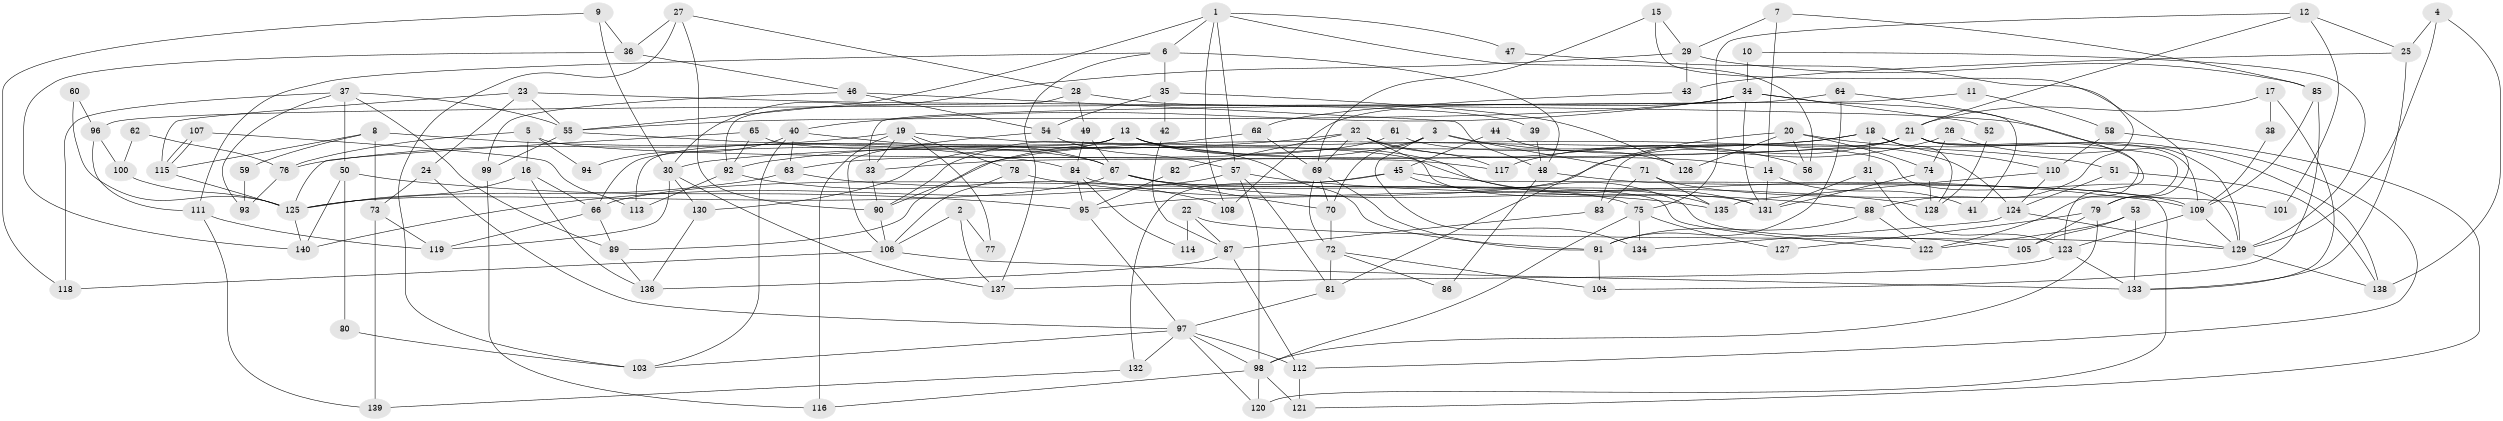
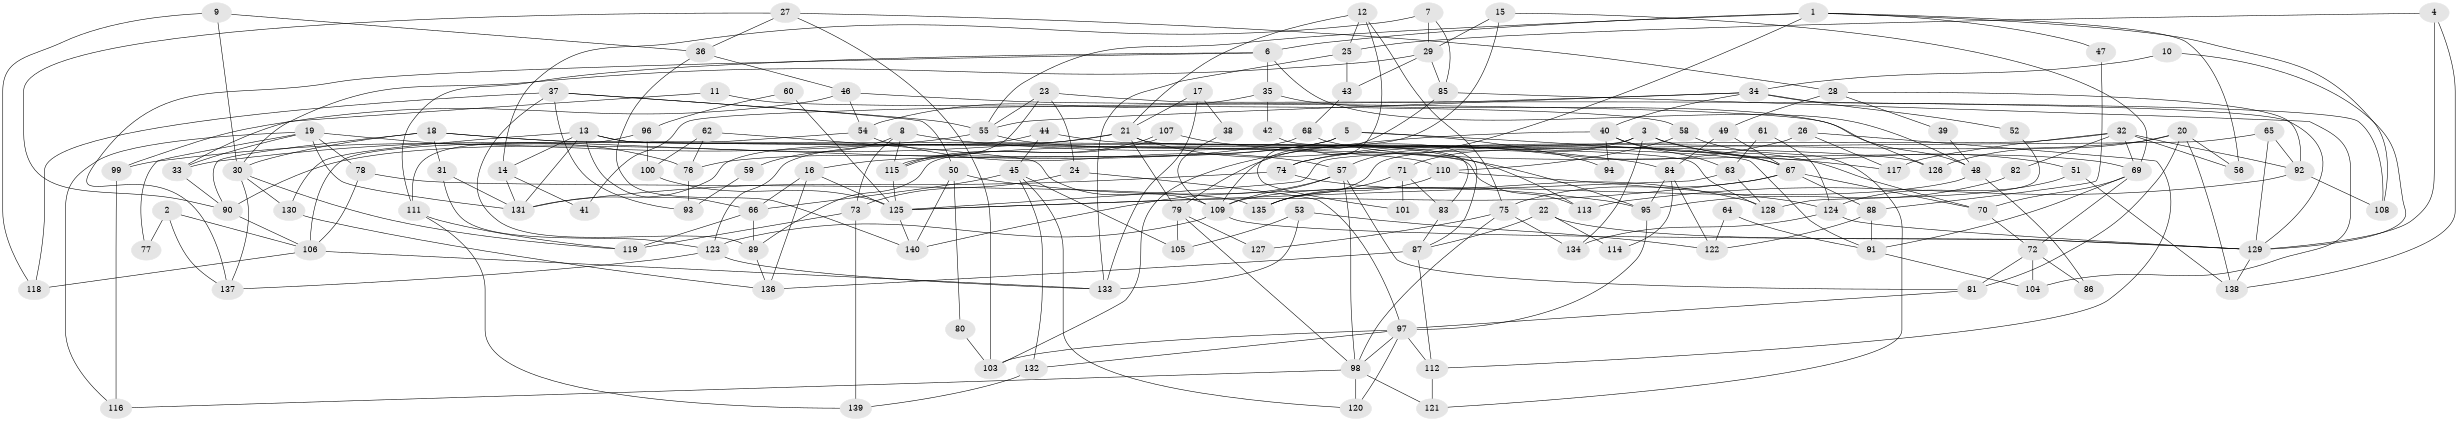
(751, 107) -> none
(2075, 143) -> (1042, 167)
(1744, 158) -> (751, 155)
